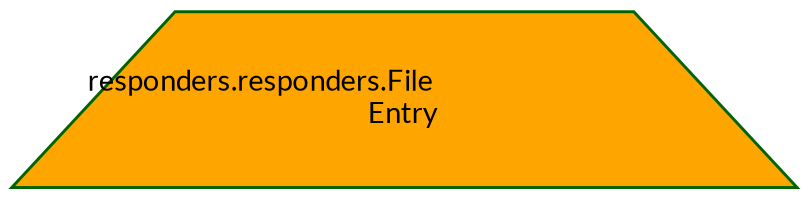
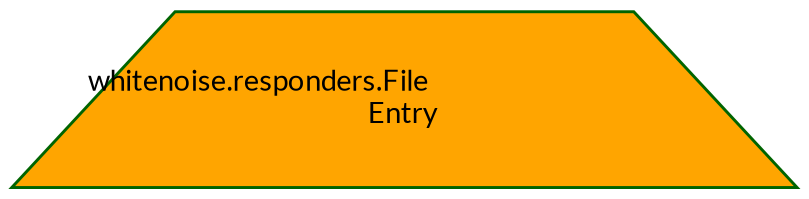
(404, 100) -> (404, 100)
